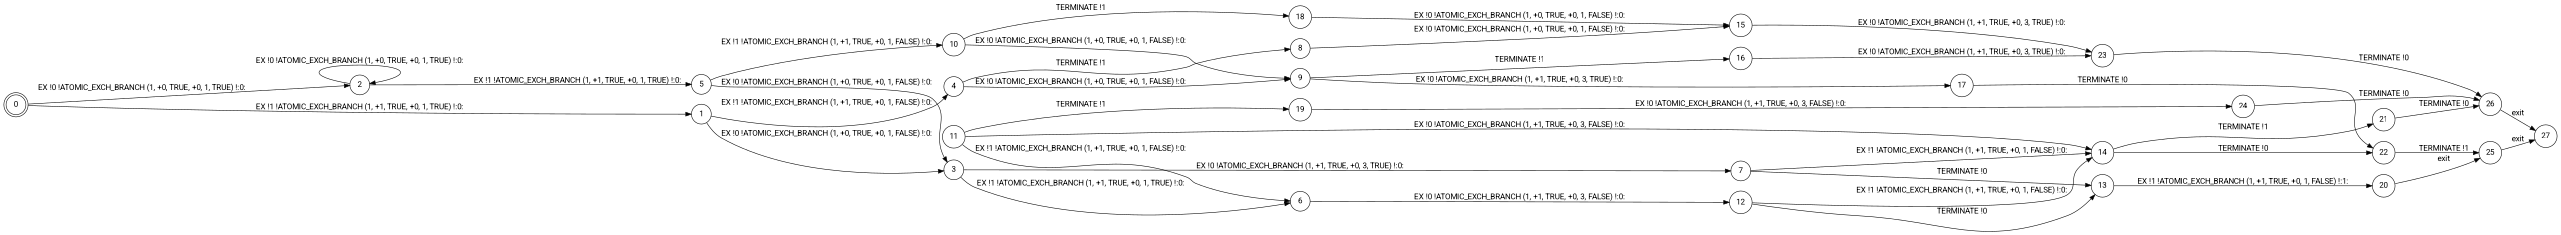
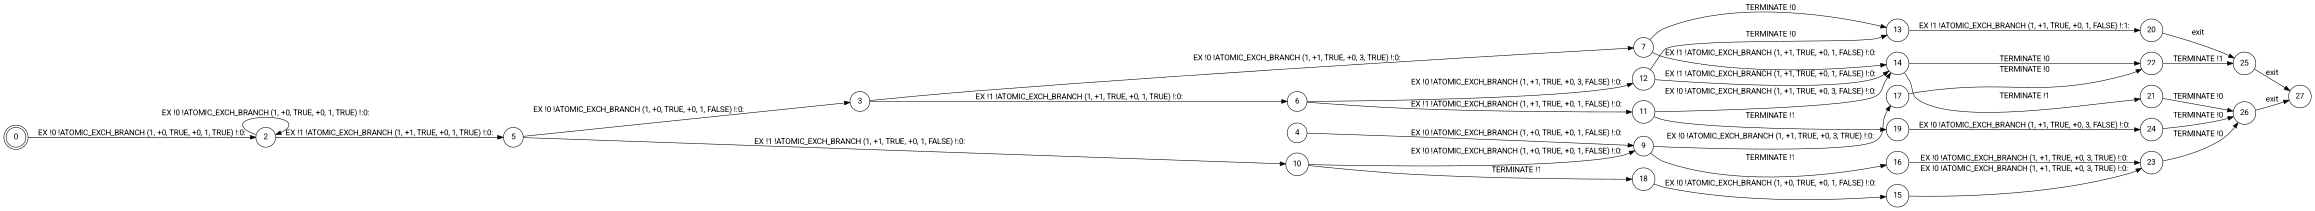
(1300, 49) -> none
(701, 114) -> none
(1124, 164) -> (1467, 110)
